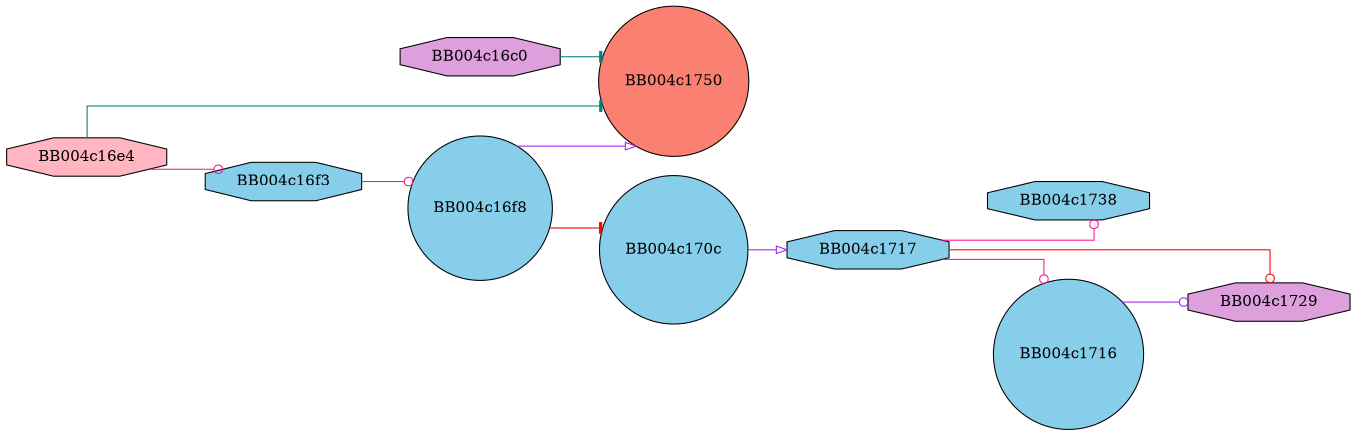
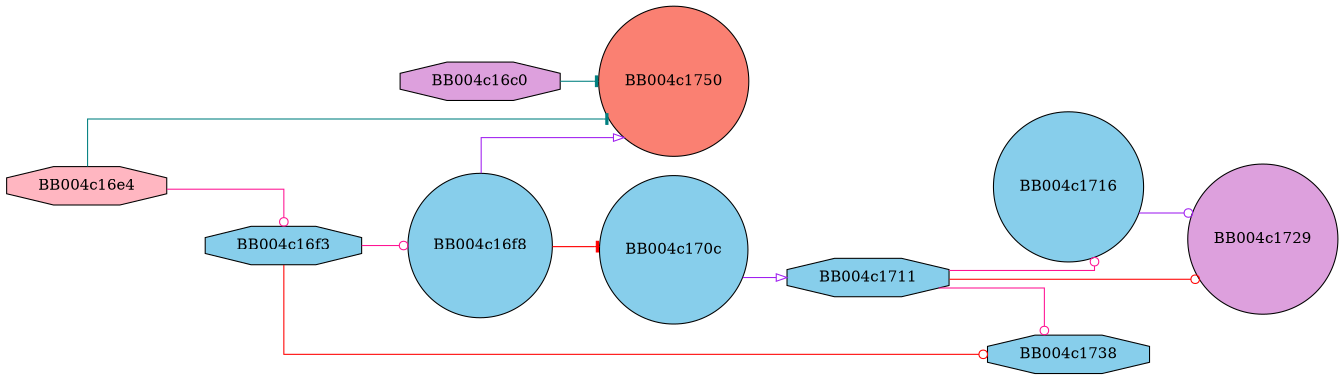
(868, 250) -> (868, 278)
(1269, 302) -> (1263, 239)
none -> (587, 354)
